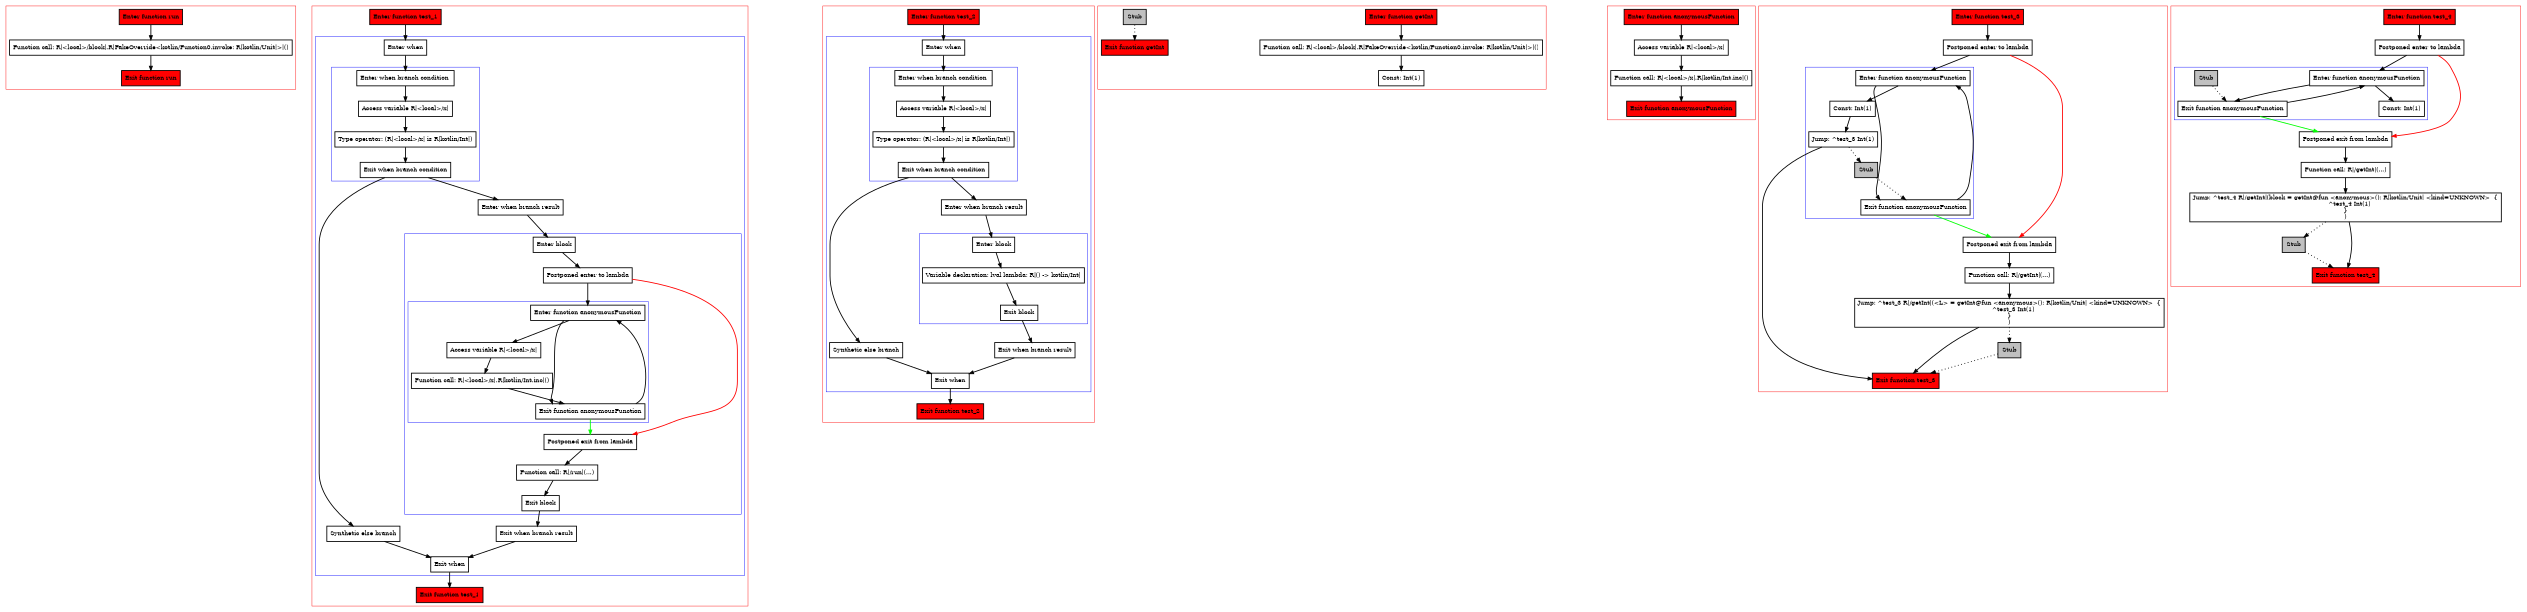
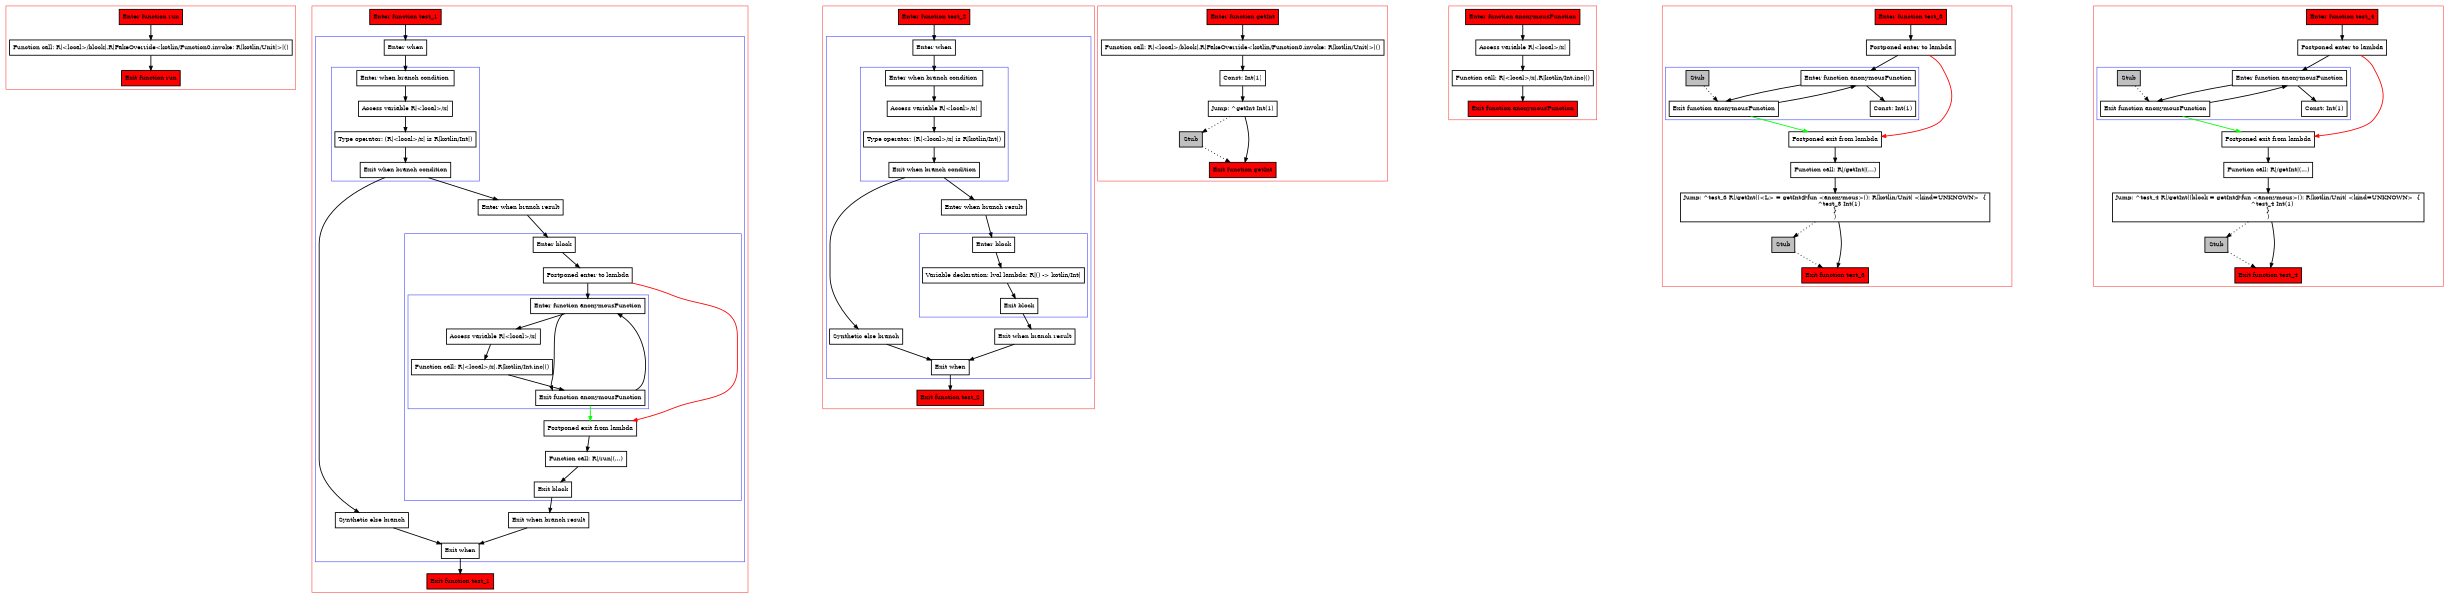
none -> (1243, 109)
(1843, 139) -> none
